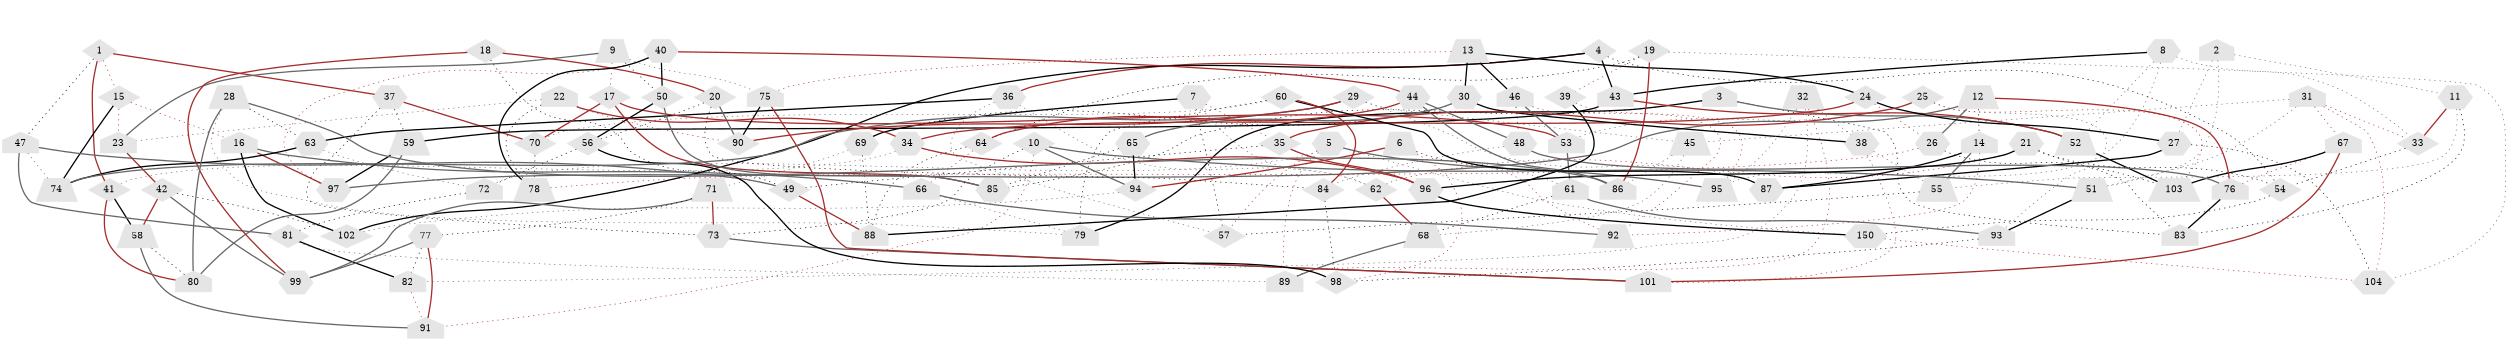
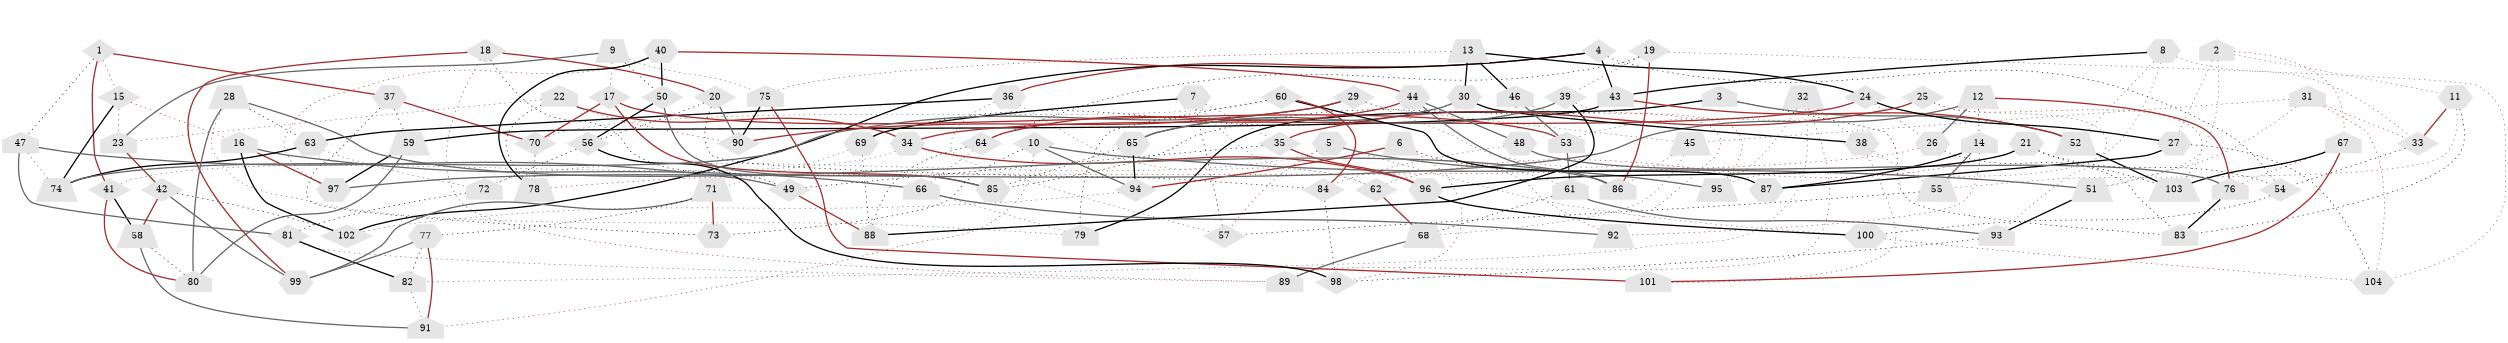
none -> (1350, 121)
(2326, 121) -> (2287, 60)
(1289, 204) -> (784, 261)
(1866, 236) -> (1866, 236)
(1177, 263) -> none
